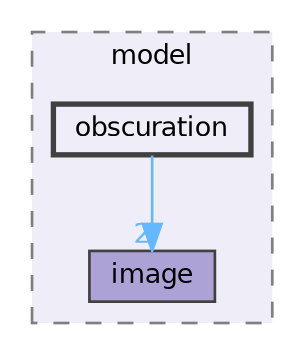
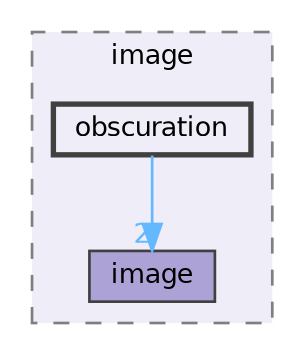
(152, 57) -> (152, 57)
